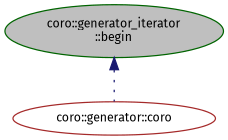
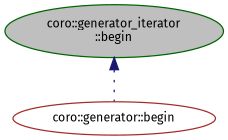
(114, 118) -> (114, 118)
